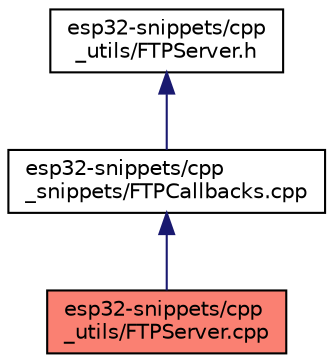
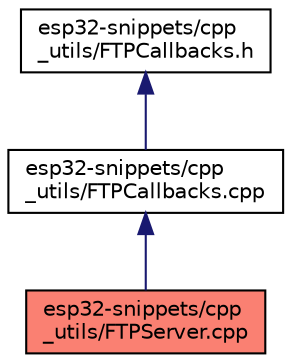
(167, 41) -> (146, 41)
(167, 181) -> (146, 181)
